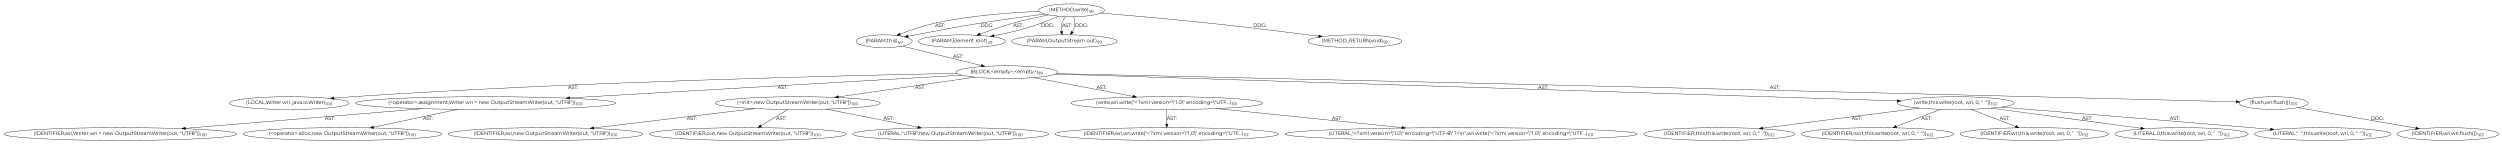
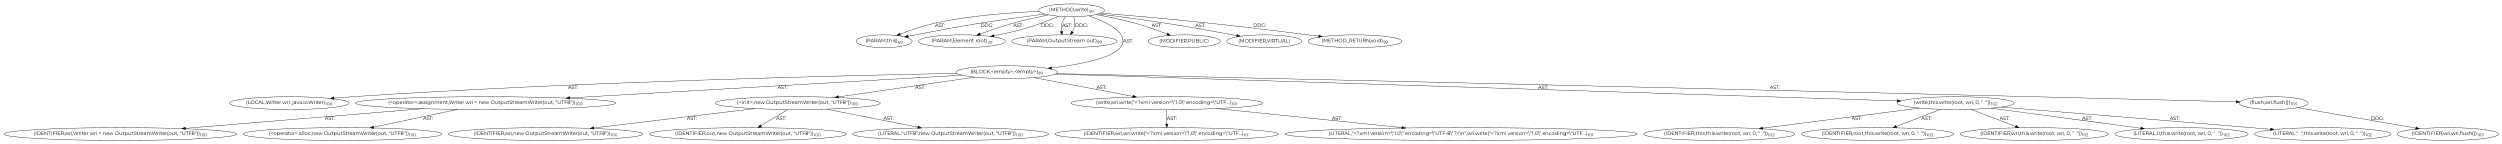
none -> (1184, 41)
none -> (1264, 41)
(942, 56) -> (1112, 54)
